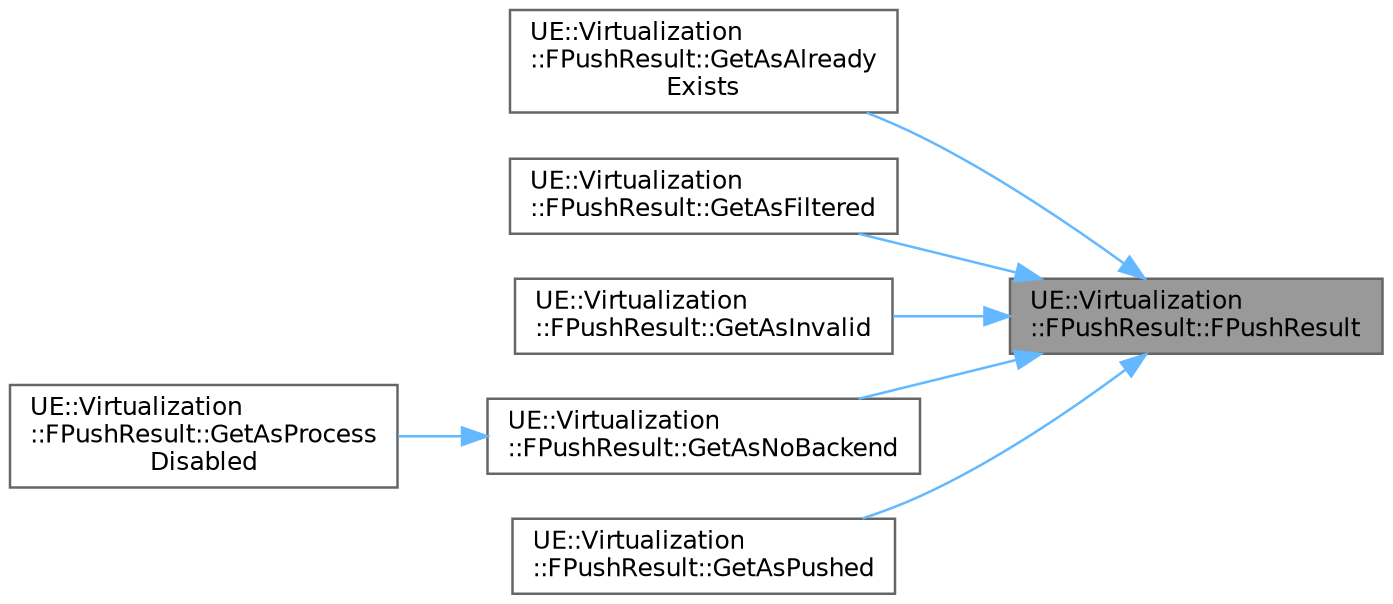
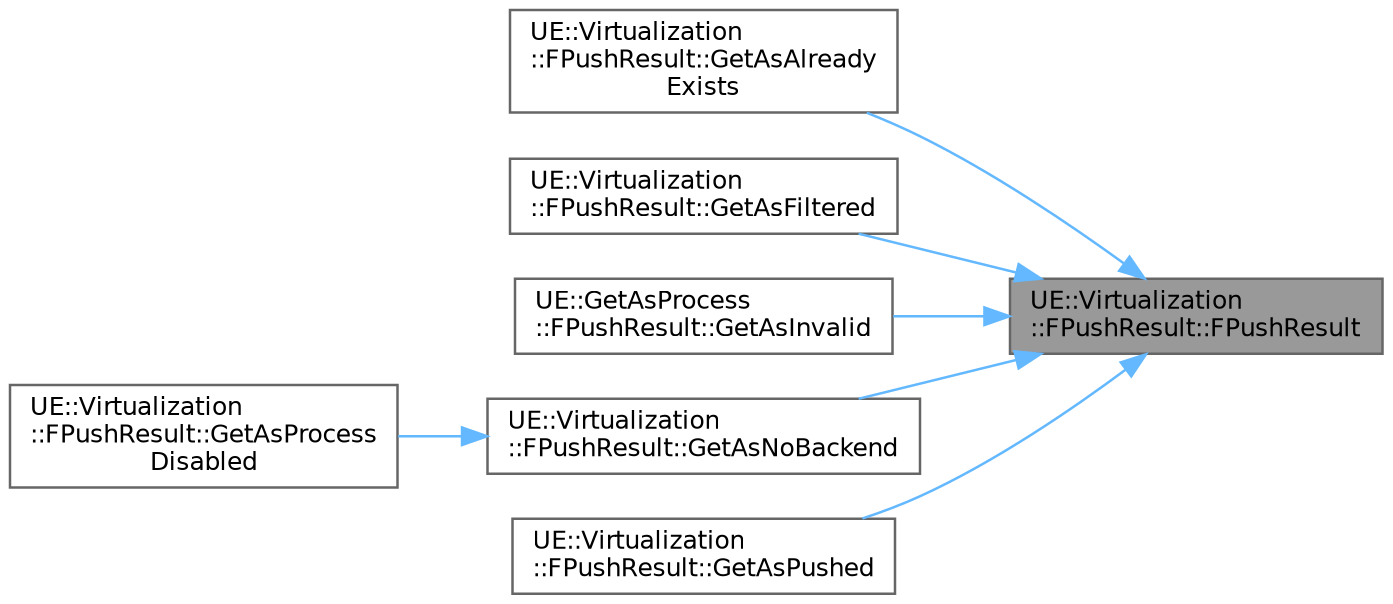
(704, 316) -> (704, 316)
